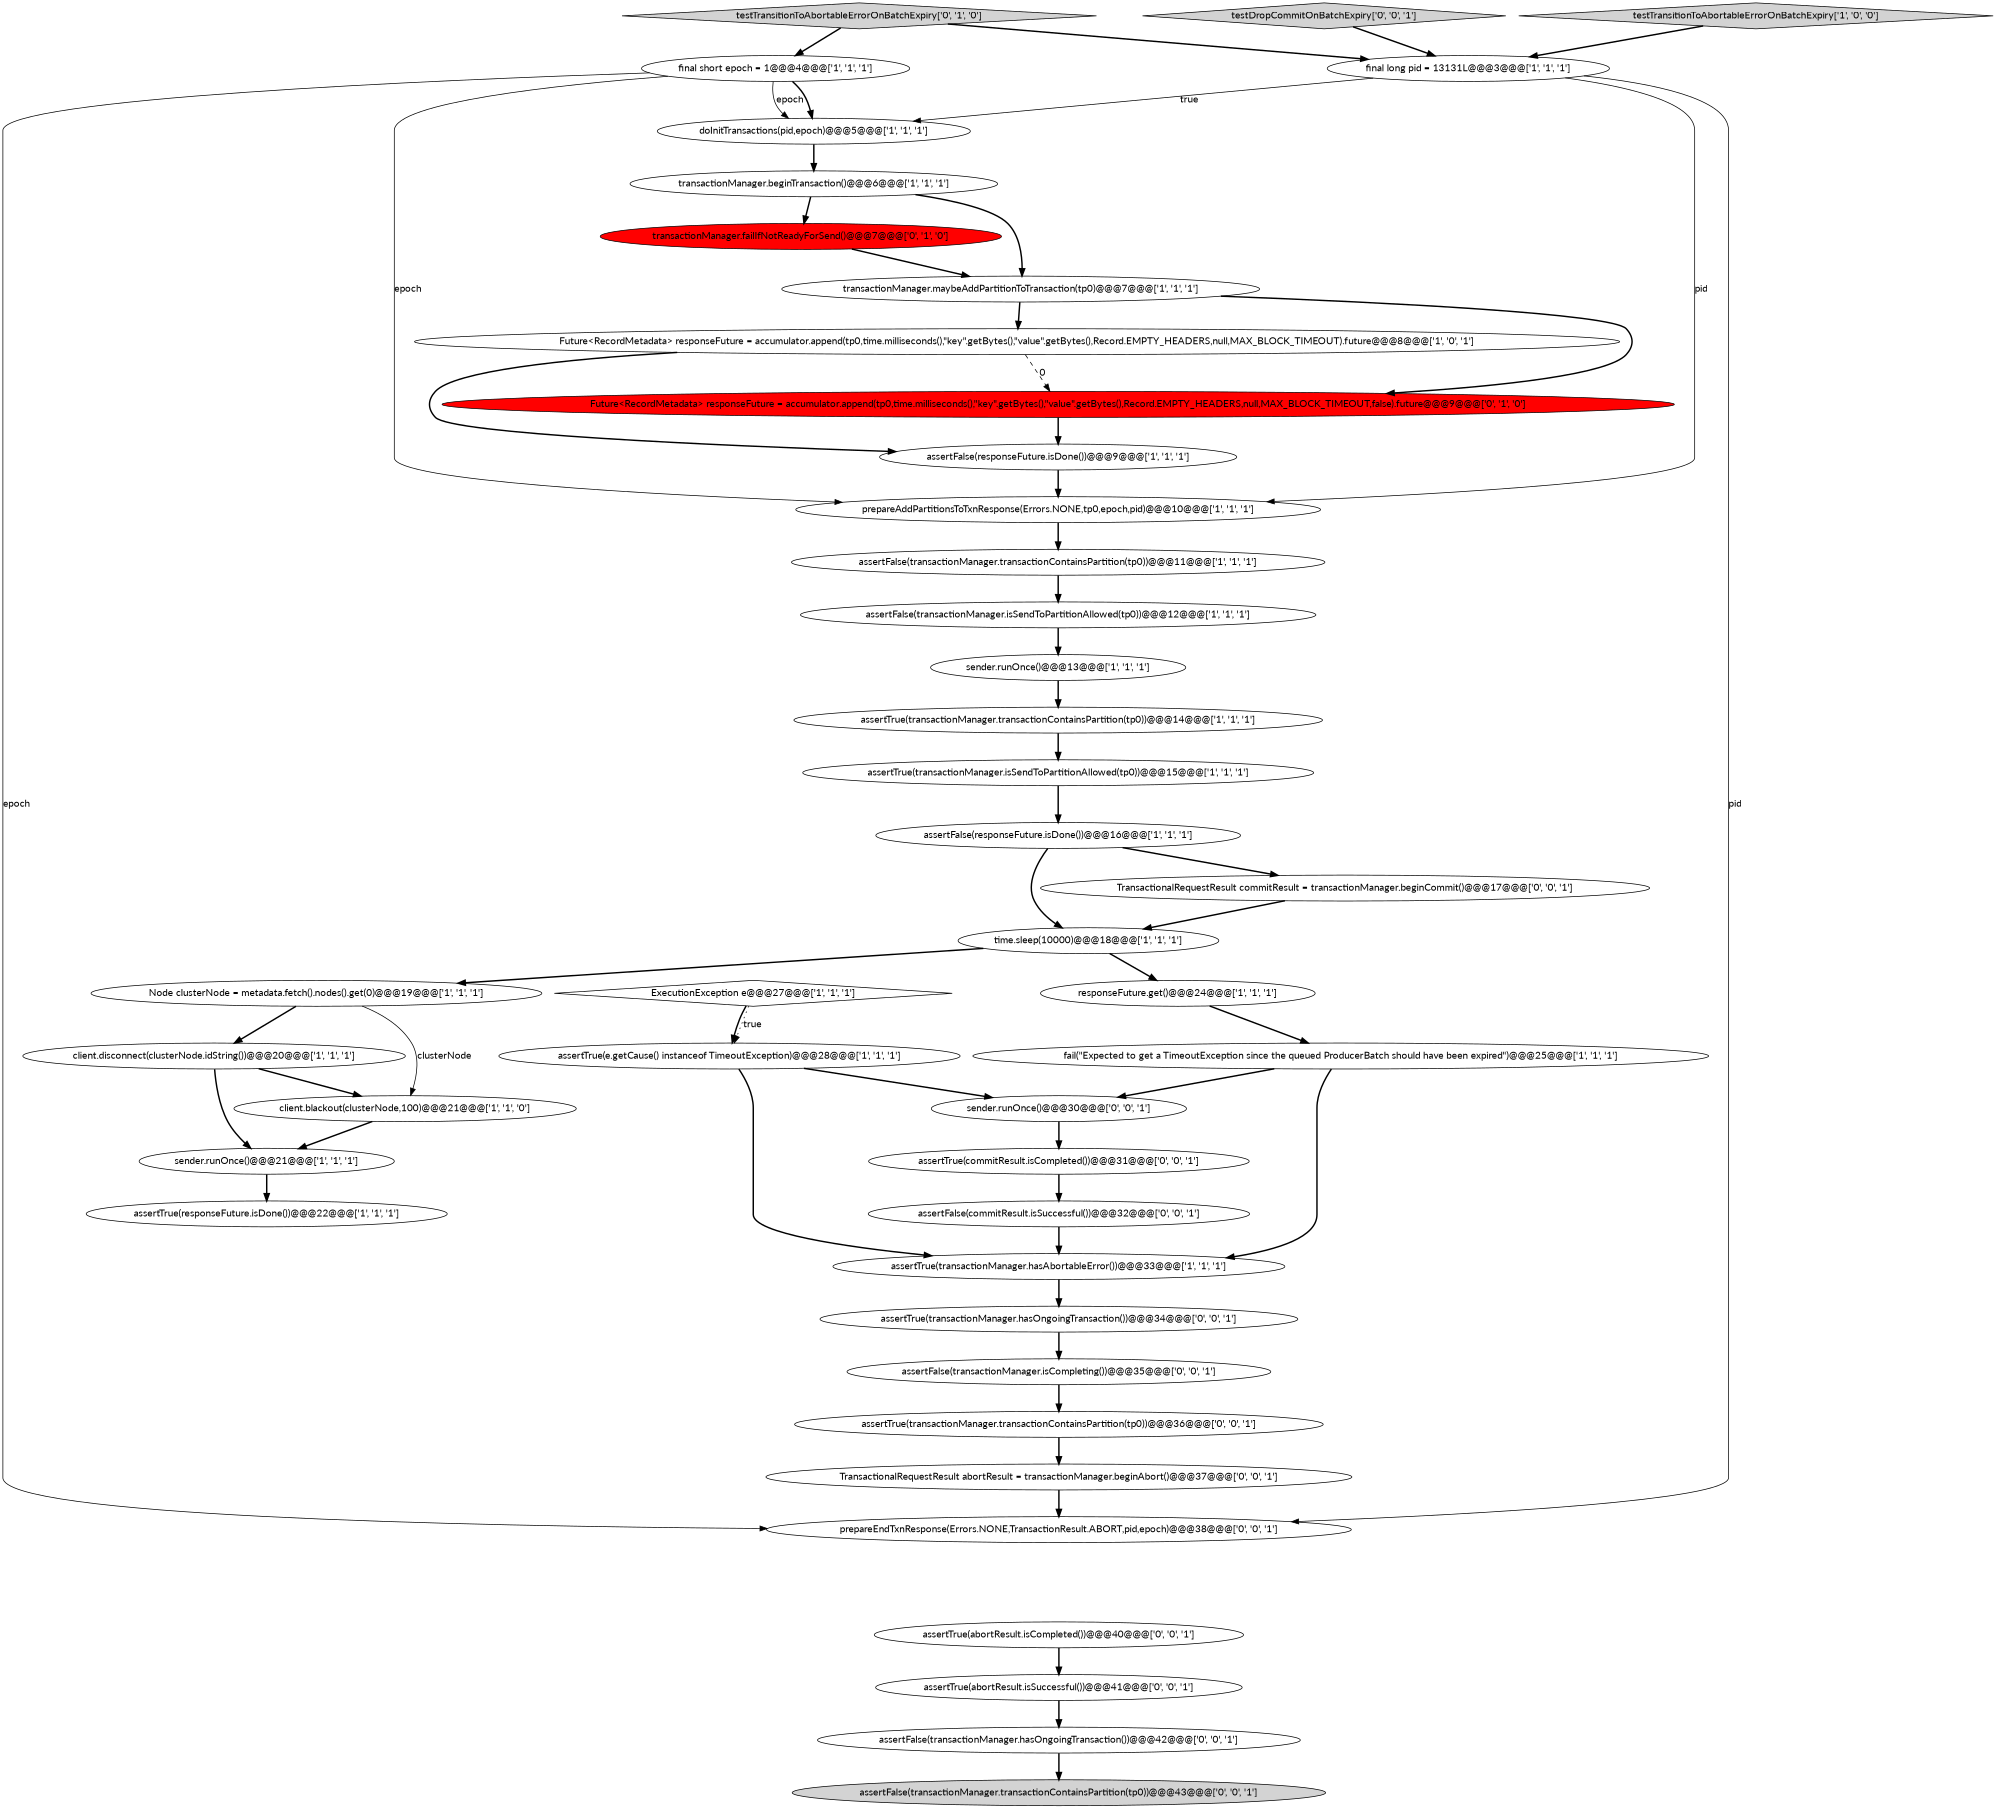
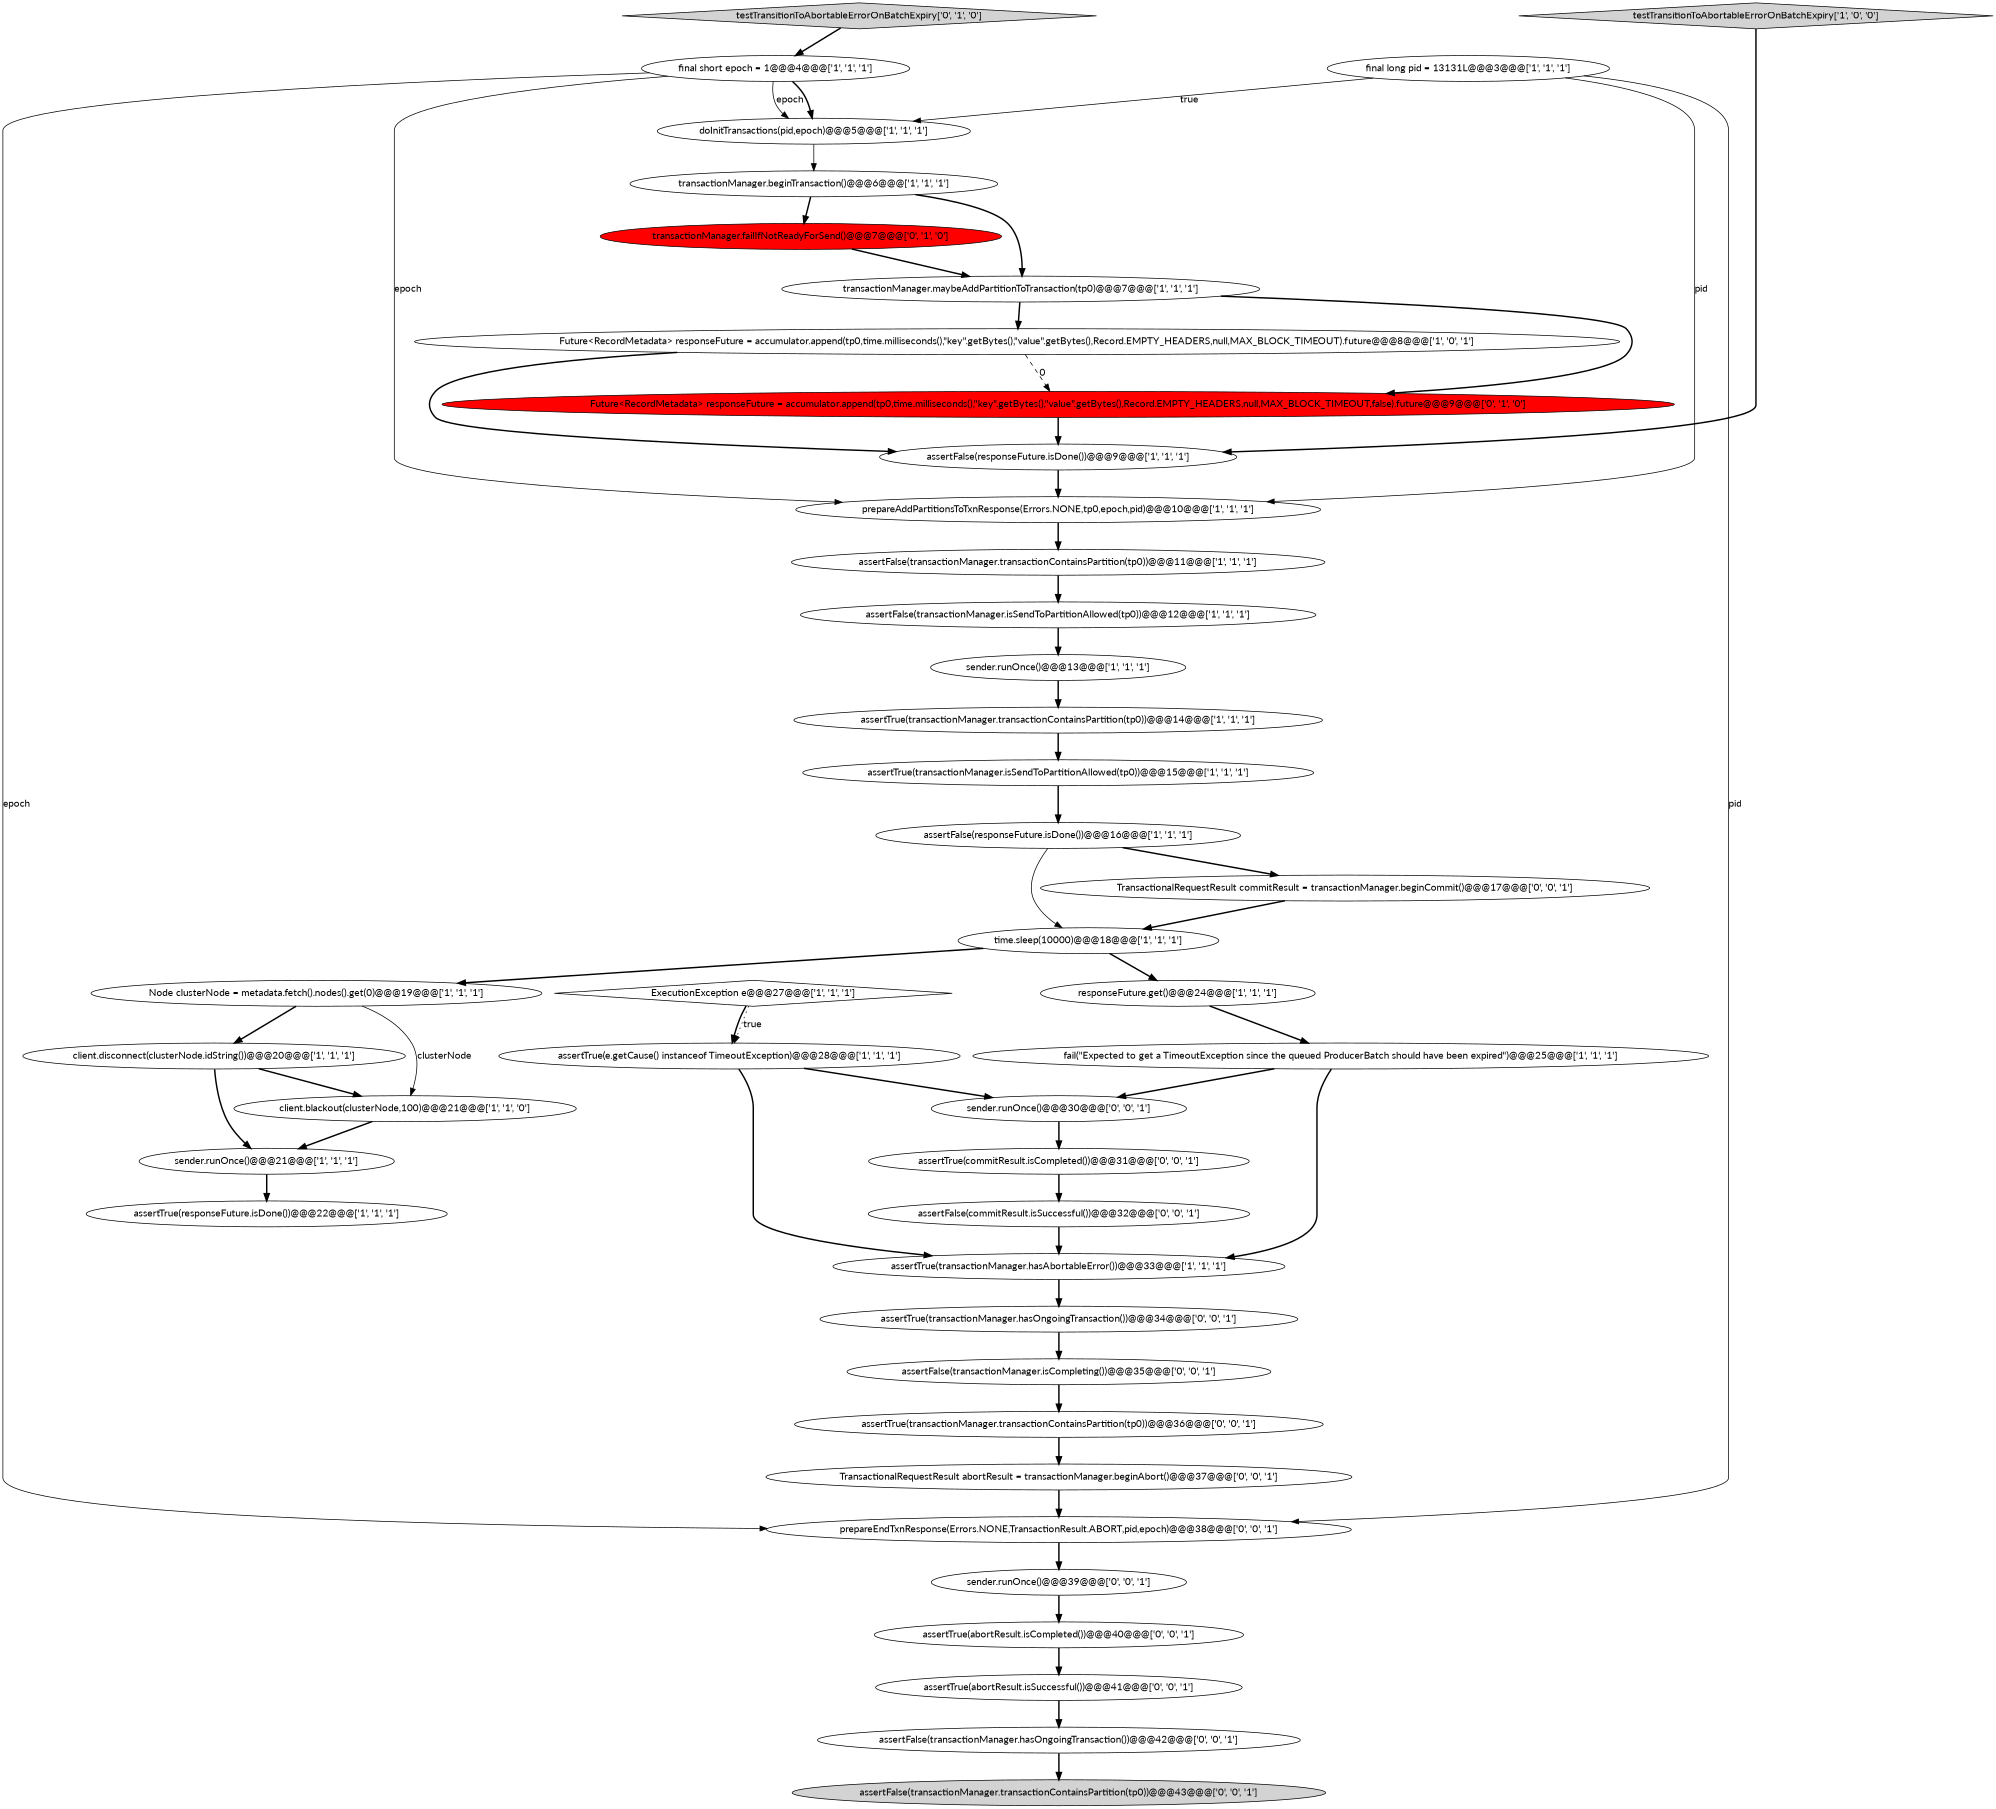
(1324, 16) -> none
(1154, 41) -> none
(1620, 41) -> (1683, 425)
(814, 154) -> (814, 154)
(1031, 889) -> (1031, 889)
none -> (1059, 1582)
